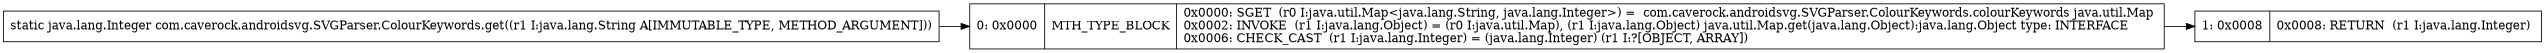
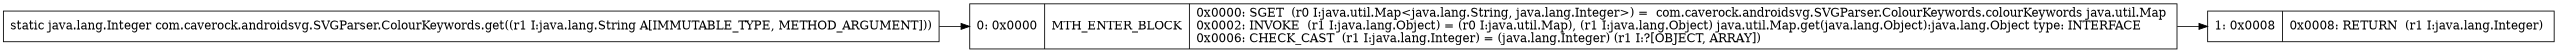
(1111, 26) -> (1117, 26)
